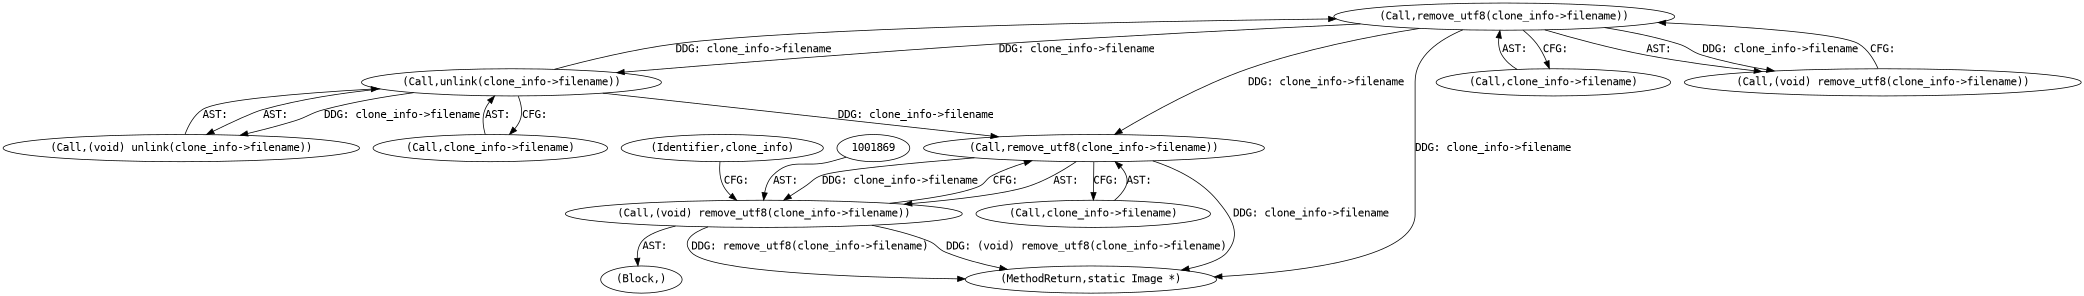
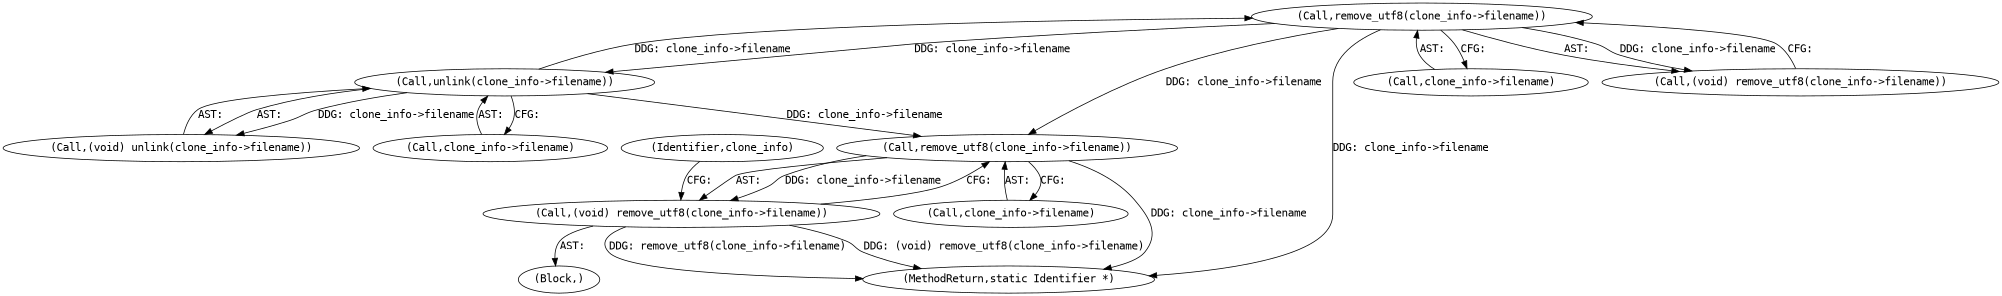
(873, 148) -> none
(1091, 280) -> (1009, 280)
